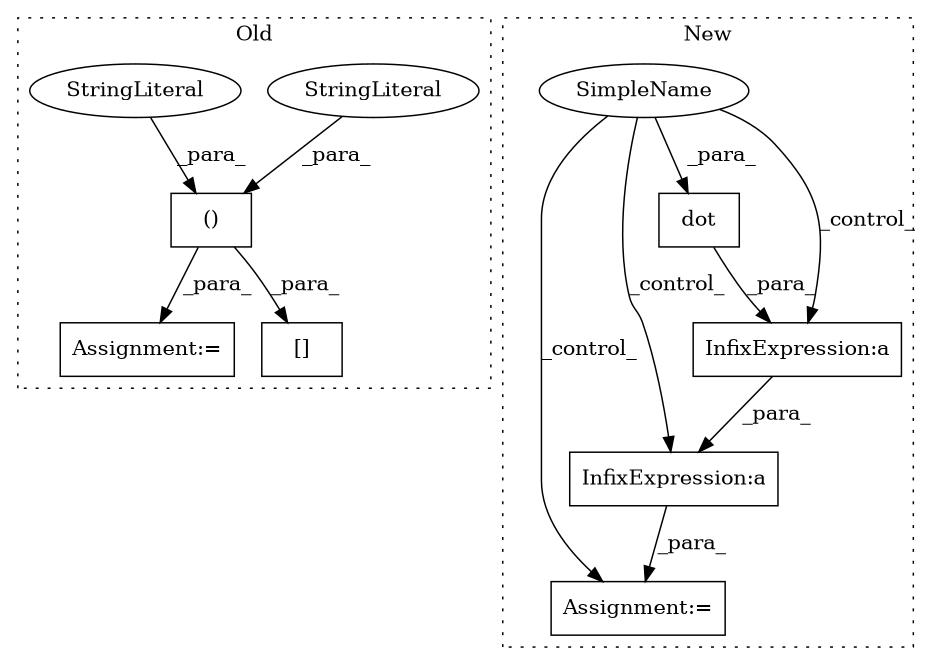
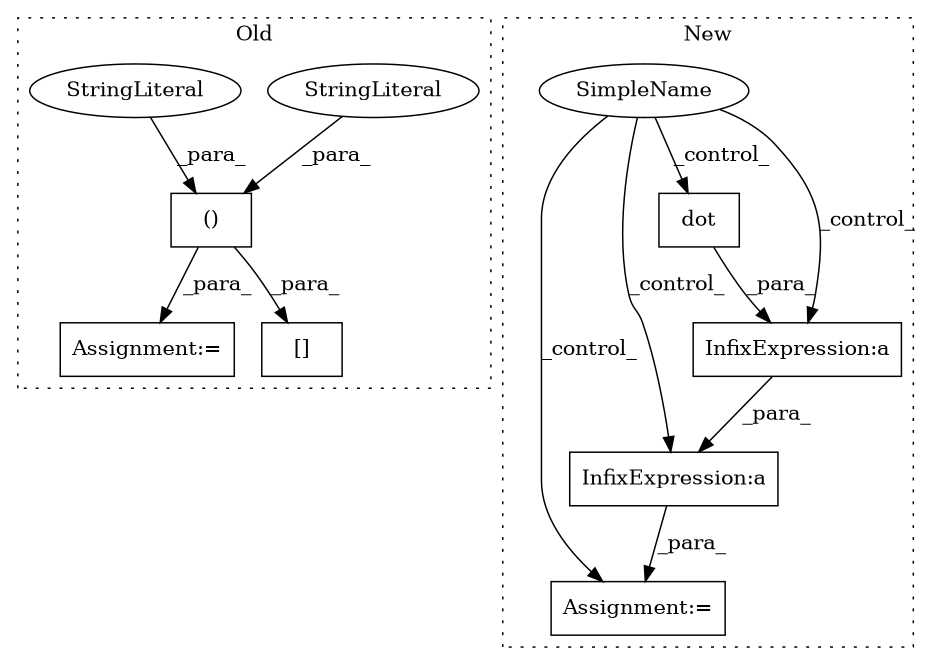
(721, 155) -> (721, 155)
